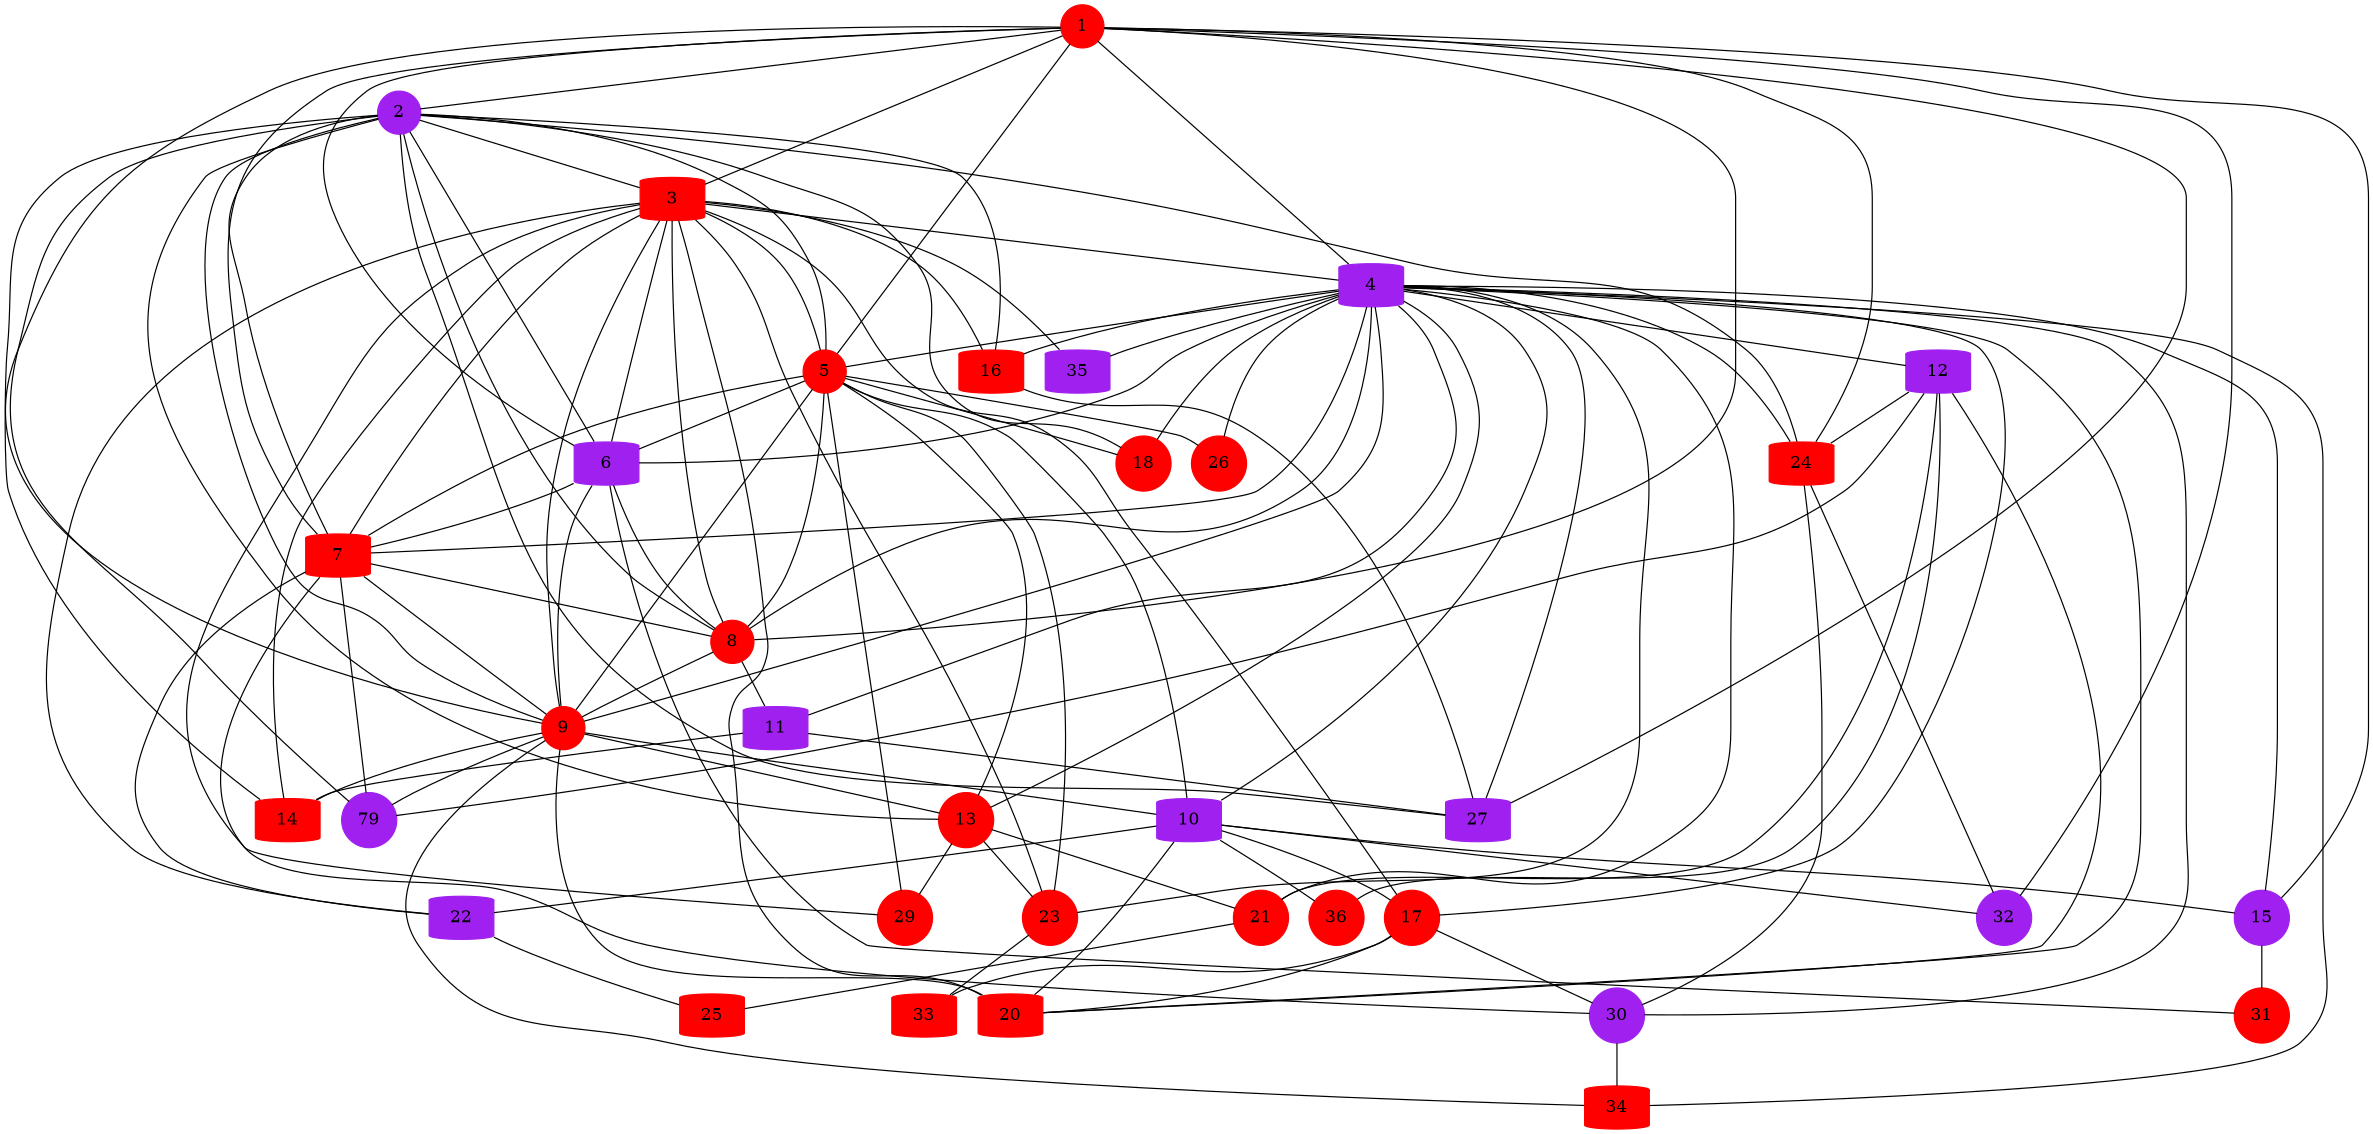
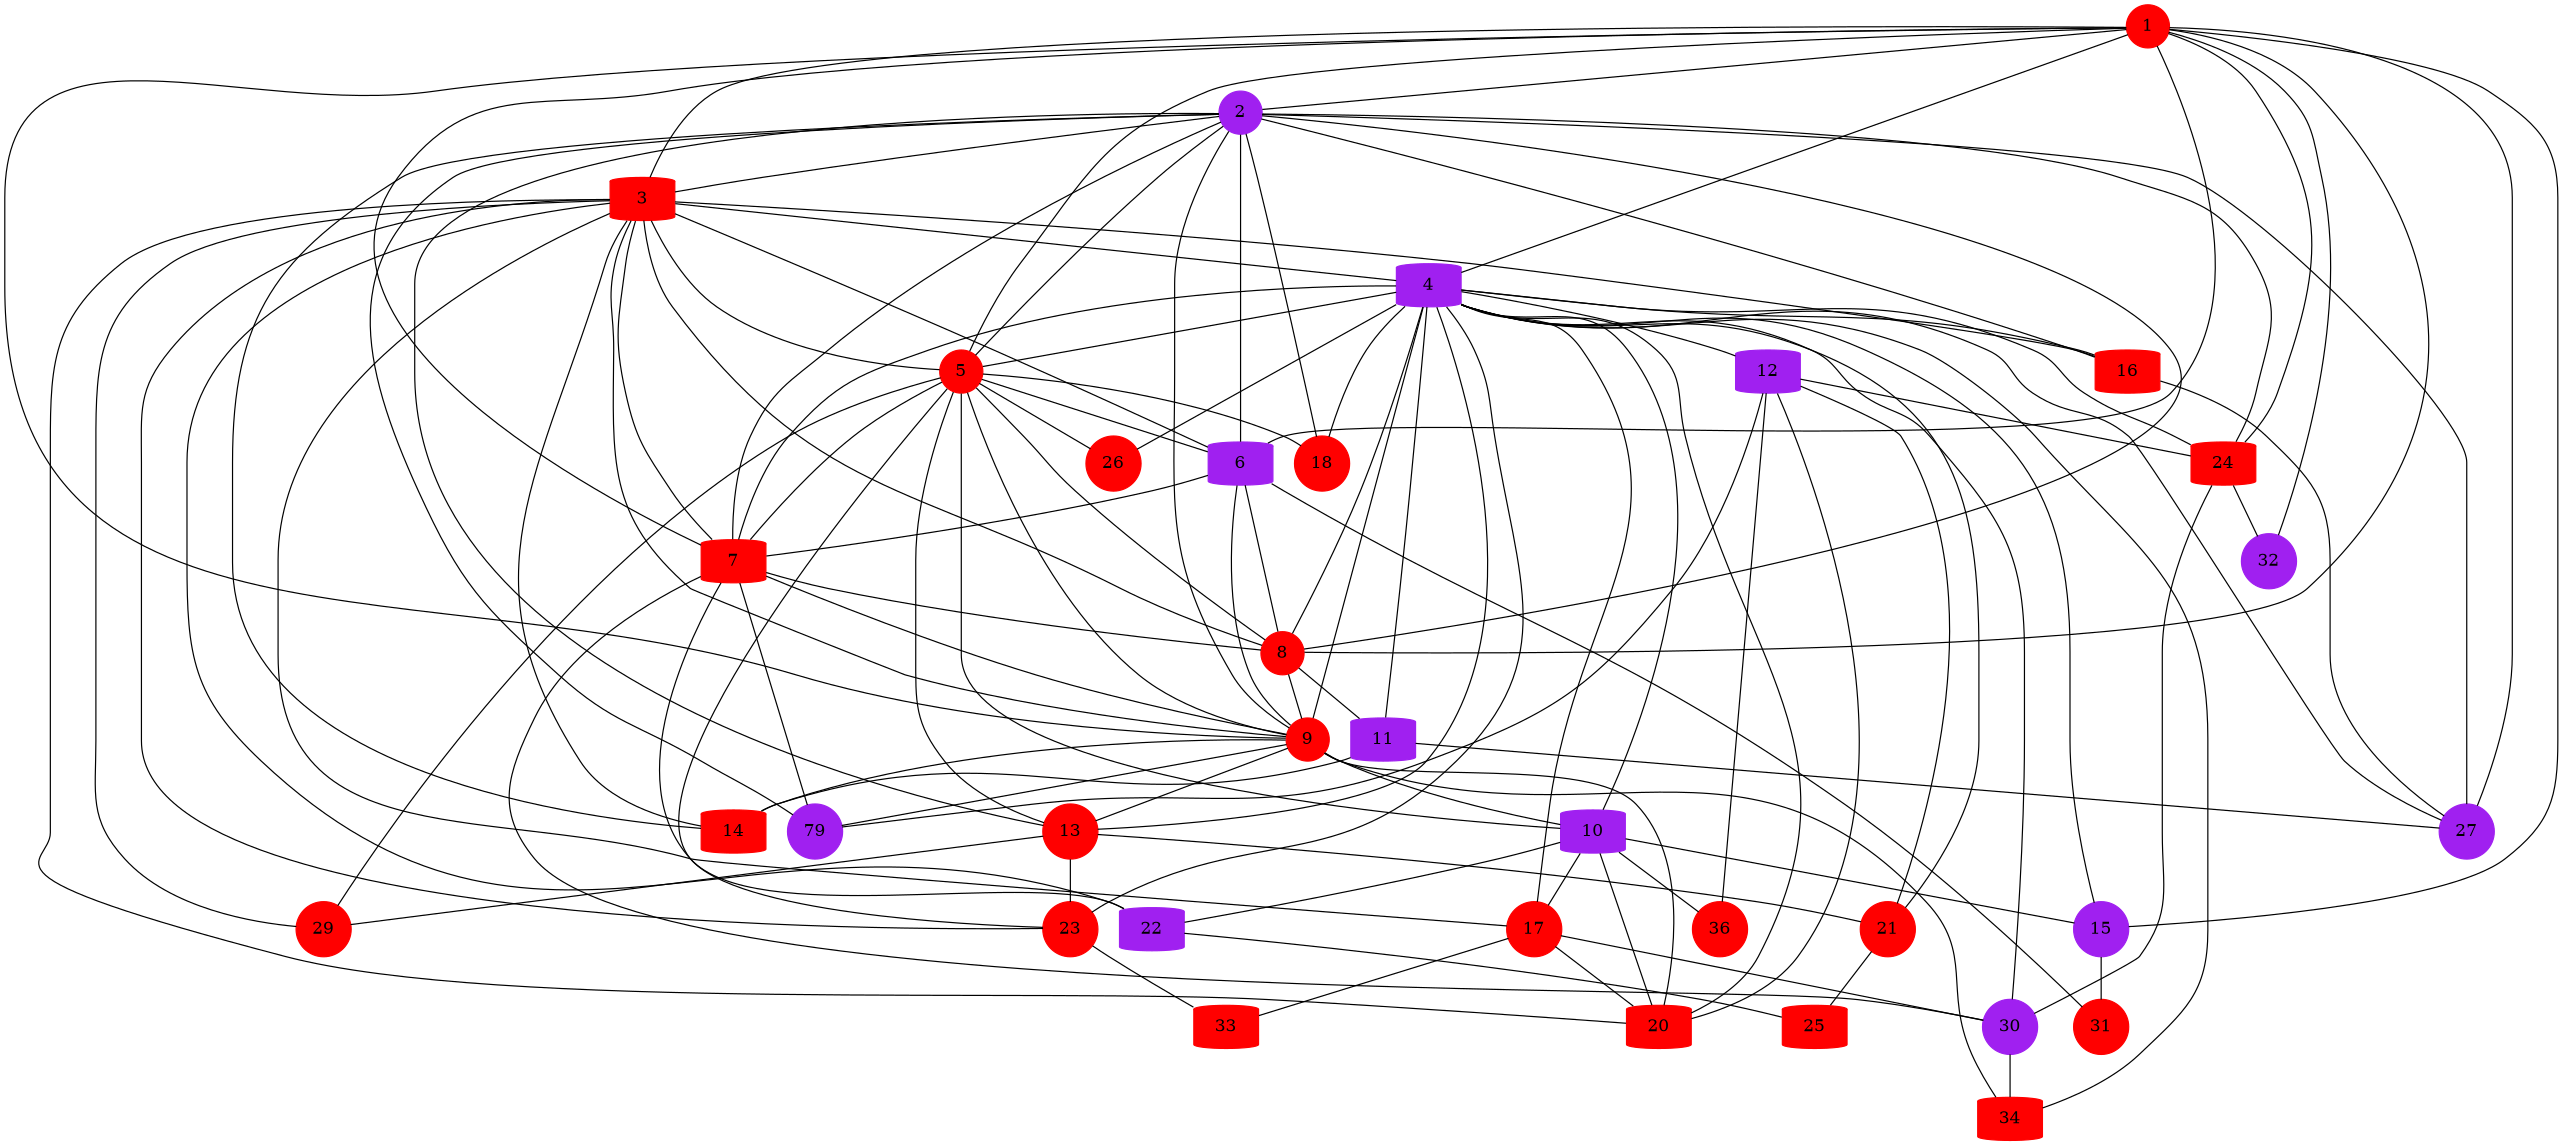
(1078, 372) -> none
(948, 438) -> none
(1478, 820) -> (2467, 832)
(1580, 867) -> none
